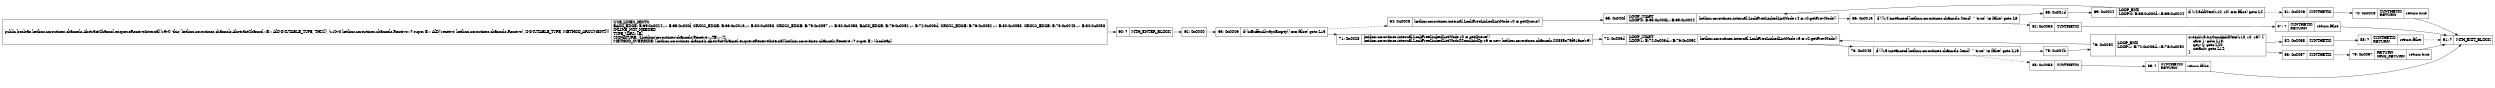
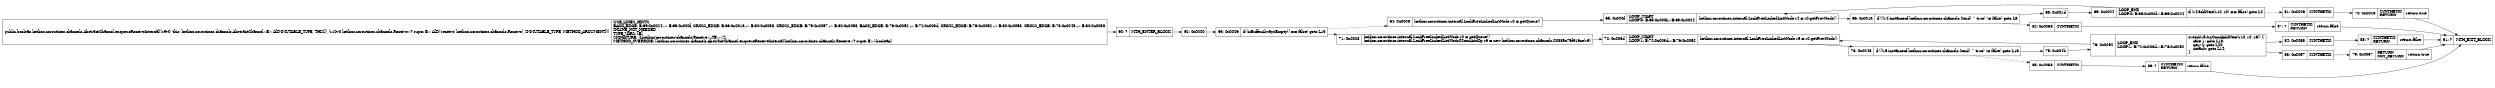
(2431, 40) -> (2431, 40)
(2391, 57) -> (2390, 57)
